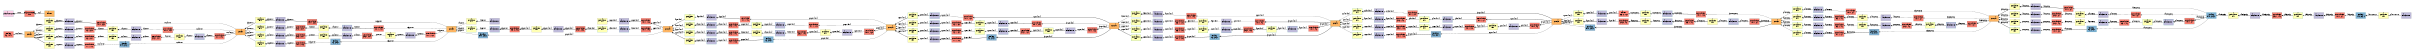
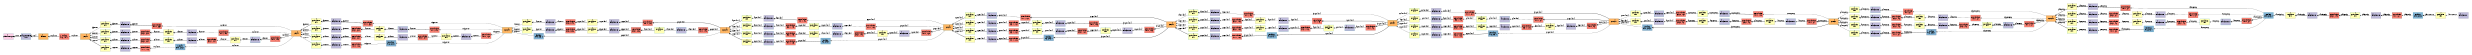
(29, 14) -> (26, 37)
(1624, 14) -> (1681, 14)
none -> (570, 22)
none -> (54, 37)
